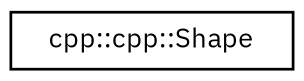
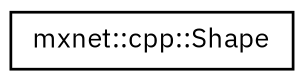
(152, 41) -> (152, 41)
